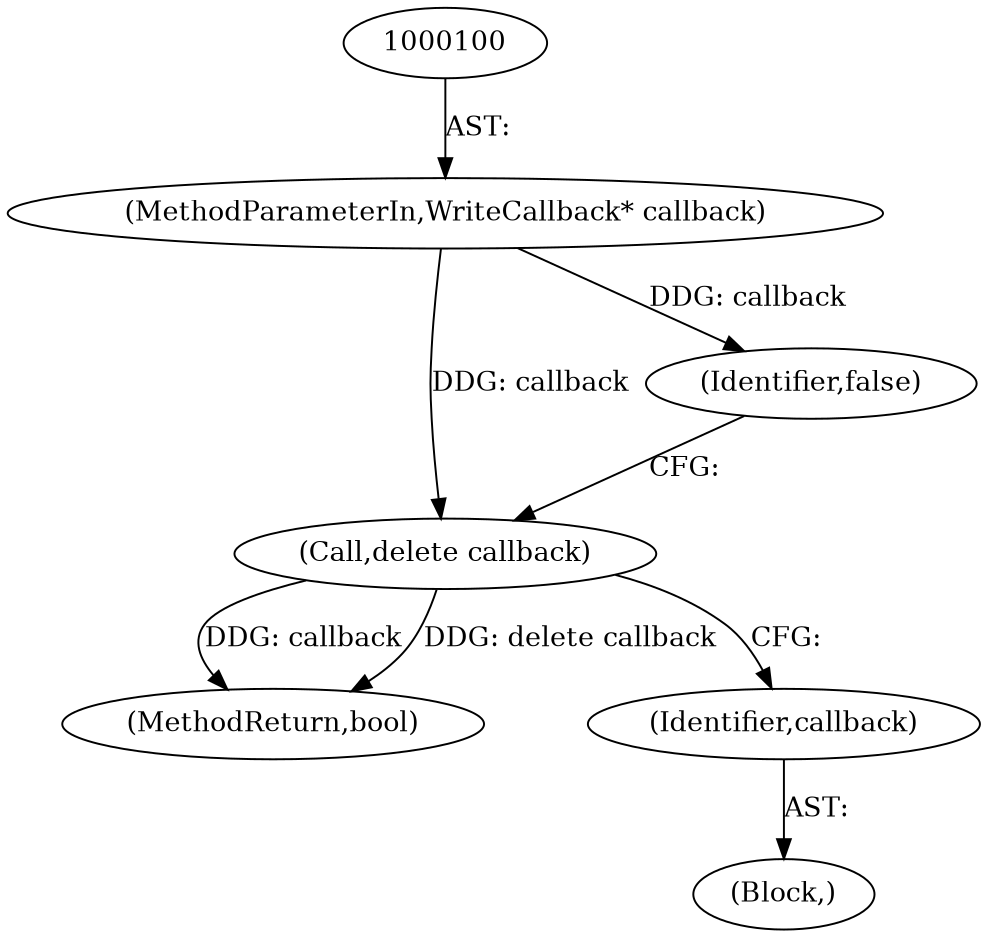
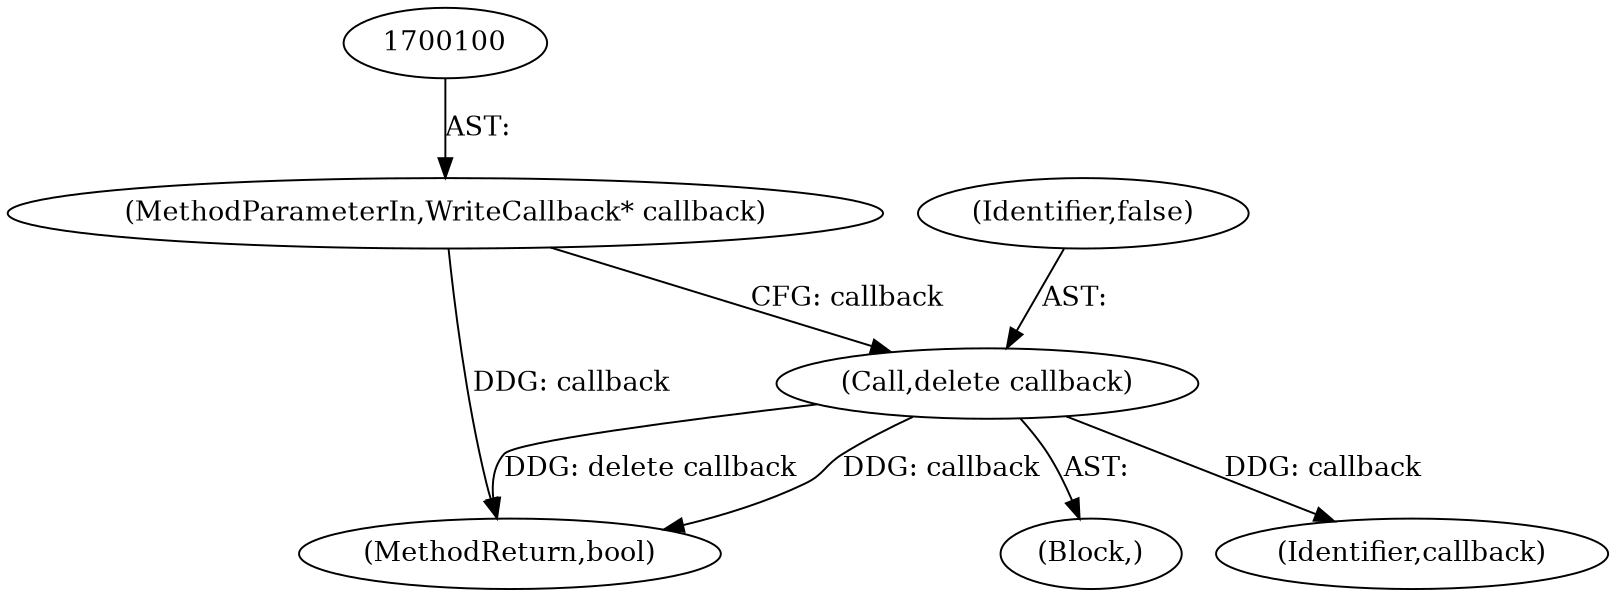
(445, 43) -> (445, 43)
(622, 295) -> (465, 375)
(530, 384) -> (848, 298)
(689, 469) -> (1079, 298)
(791, 639) -> (1323, 469)
(784, 799) -> (1050, 457)
